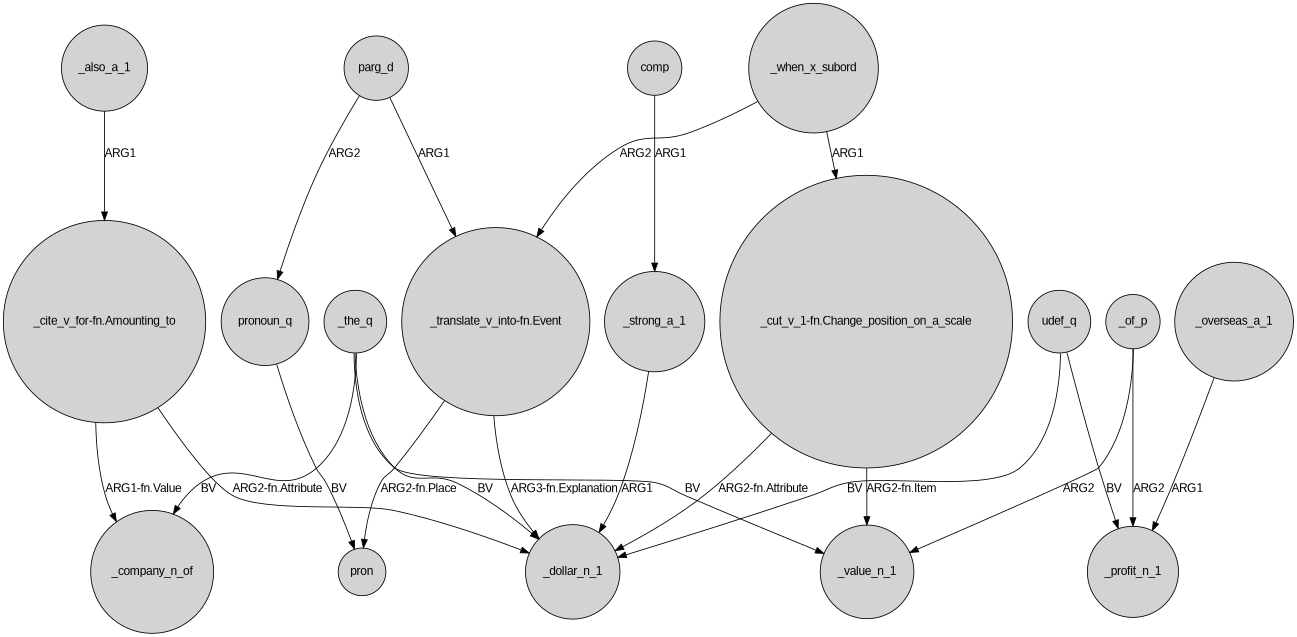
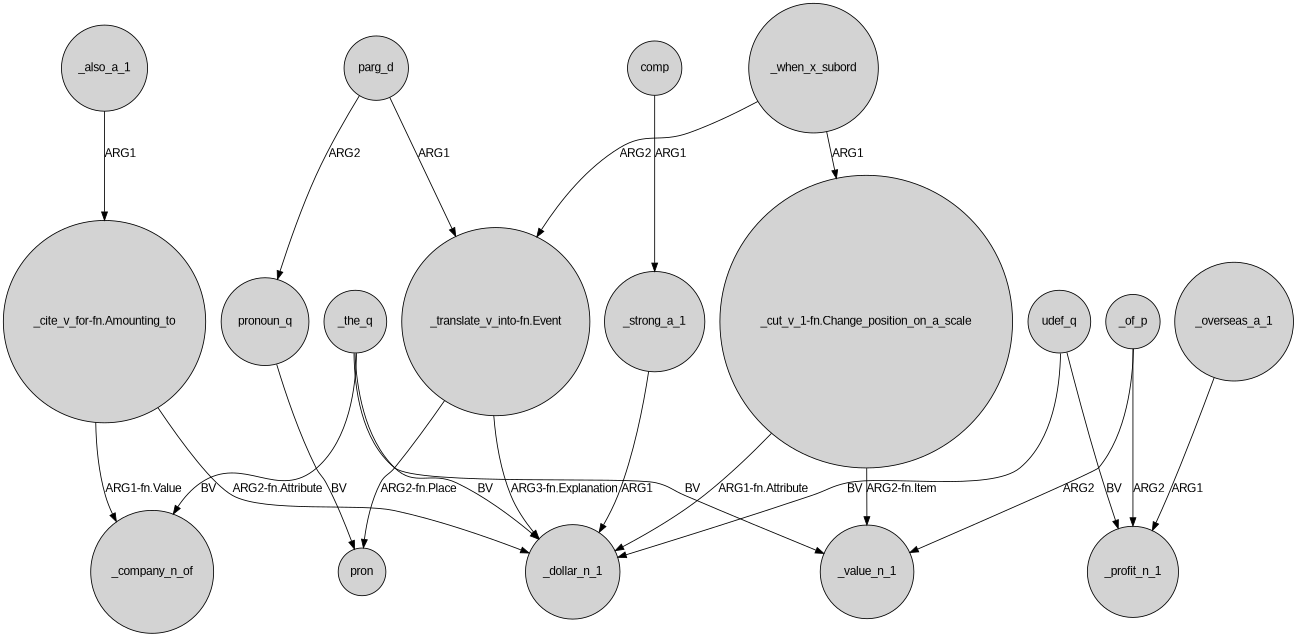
(763, 489) -> (763, 489)
